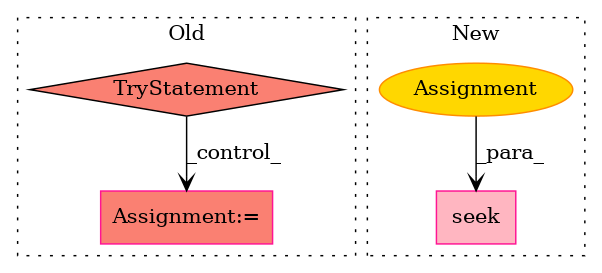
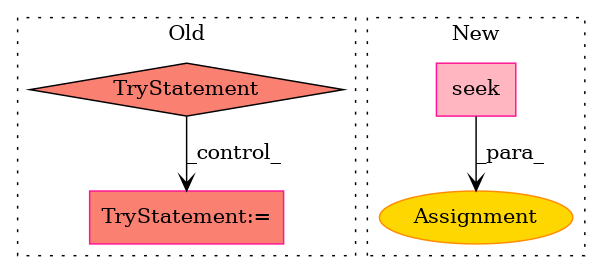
(476, 146) -> (476, 146)
(187, 217) -> (187, 217)
